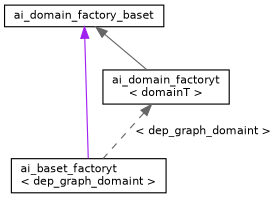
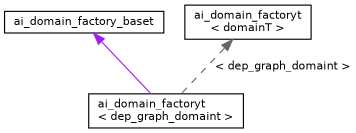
(126, 52) -> none
(89, 176) -> (166, 111)
